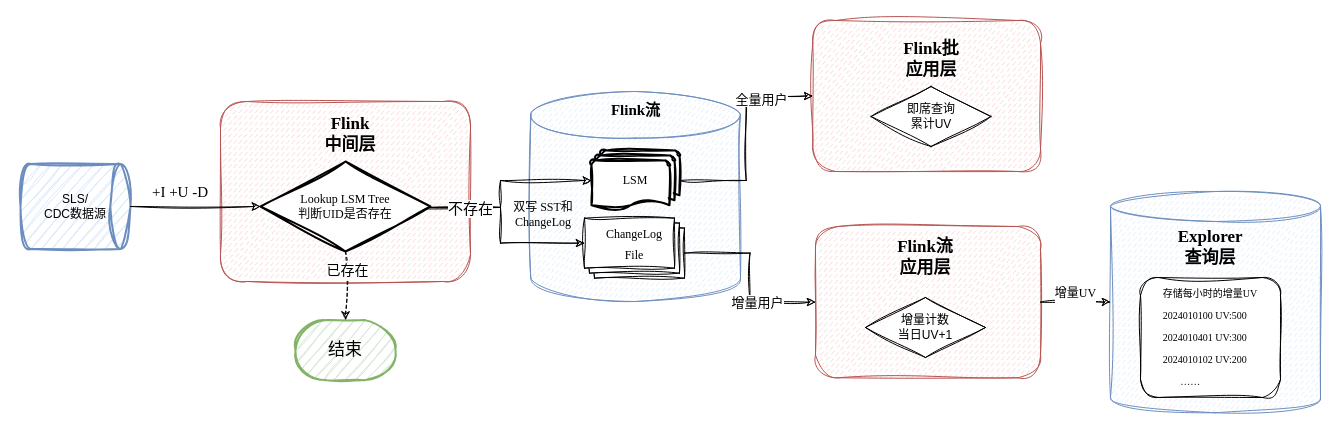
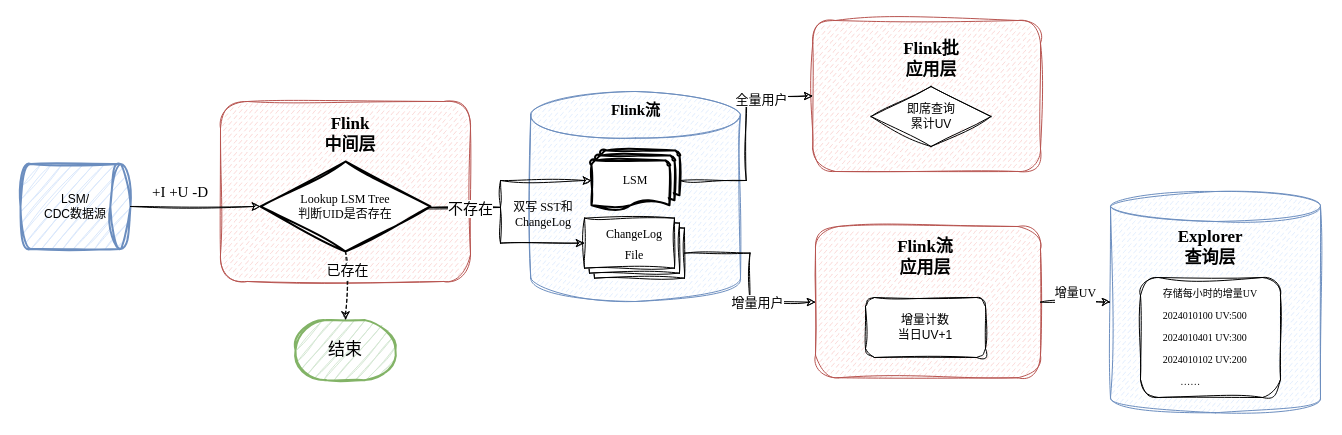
(76, 207) -> (76, 207)
(926, 328) -> (926, 328)
